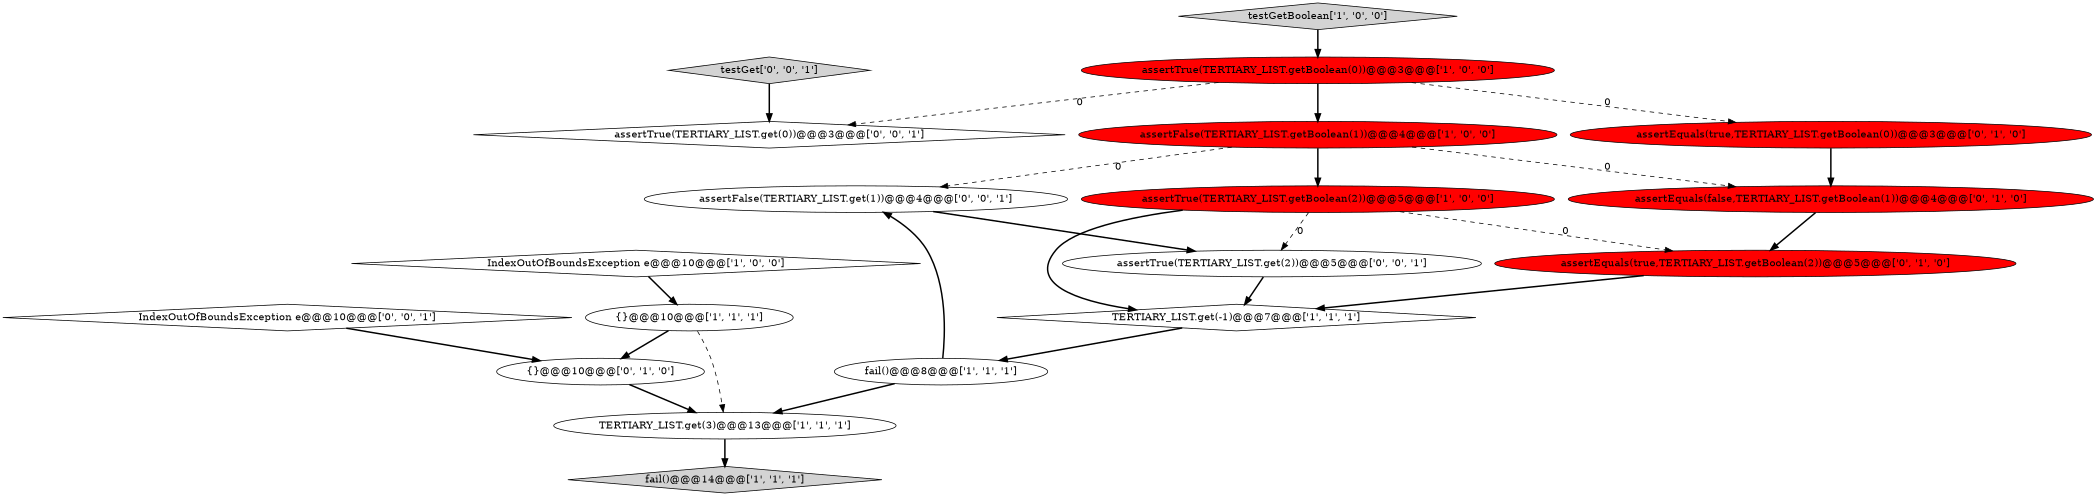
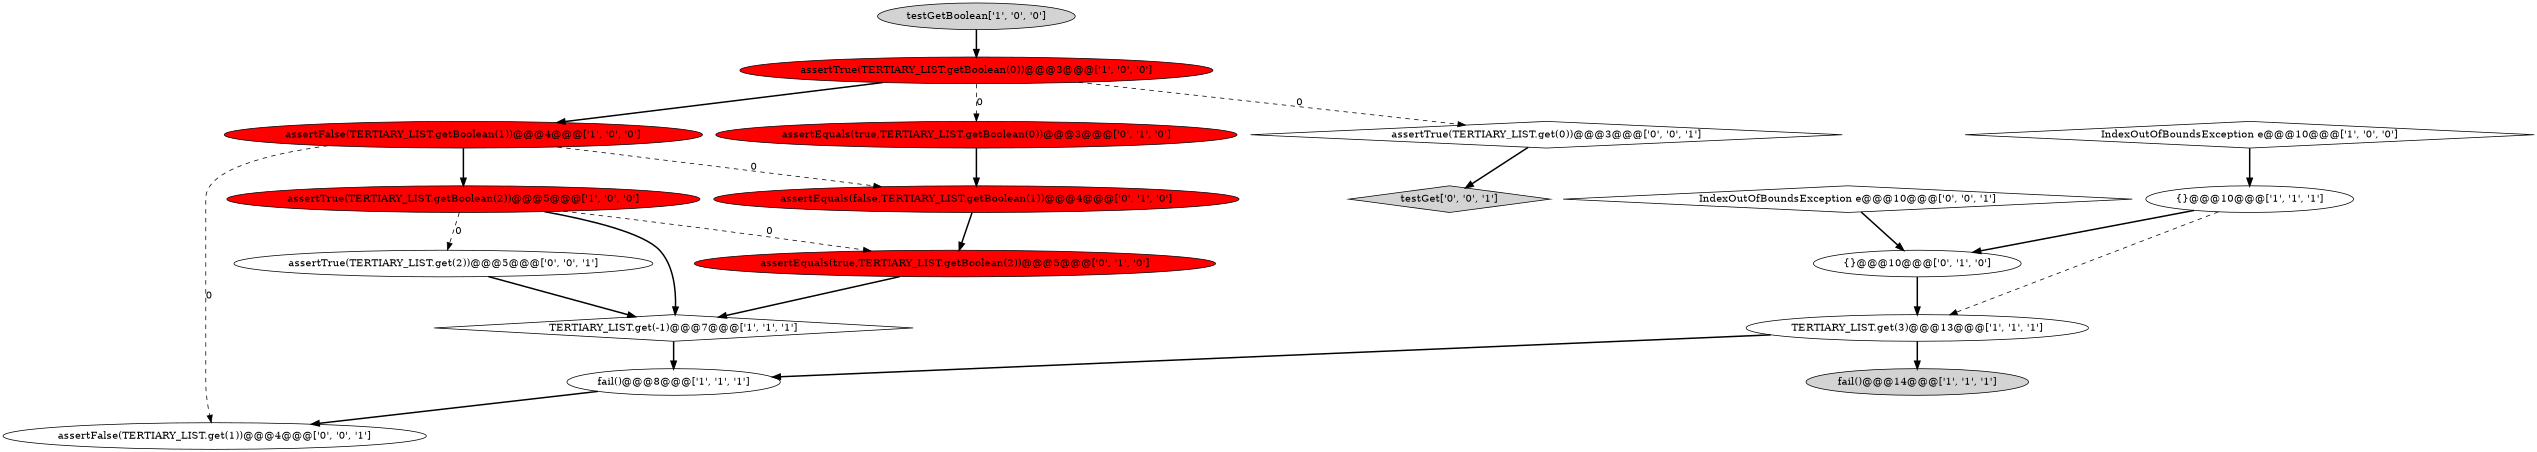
(1318, 16) -> (976, 16)
(769, 99) -> (1500, 166)
(1060, 231) -> none
(838, 397) -> (1276, 356)
(725, 480) -> (1917, 382)
